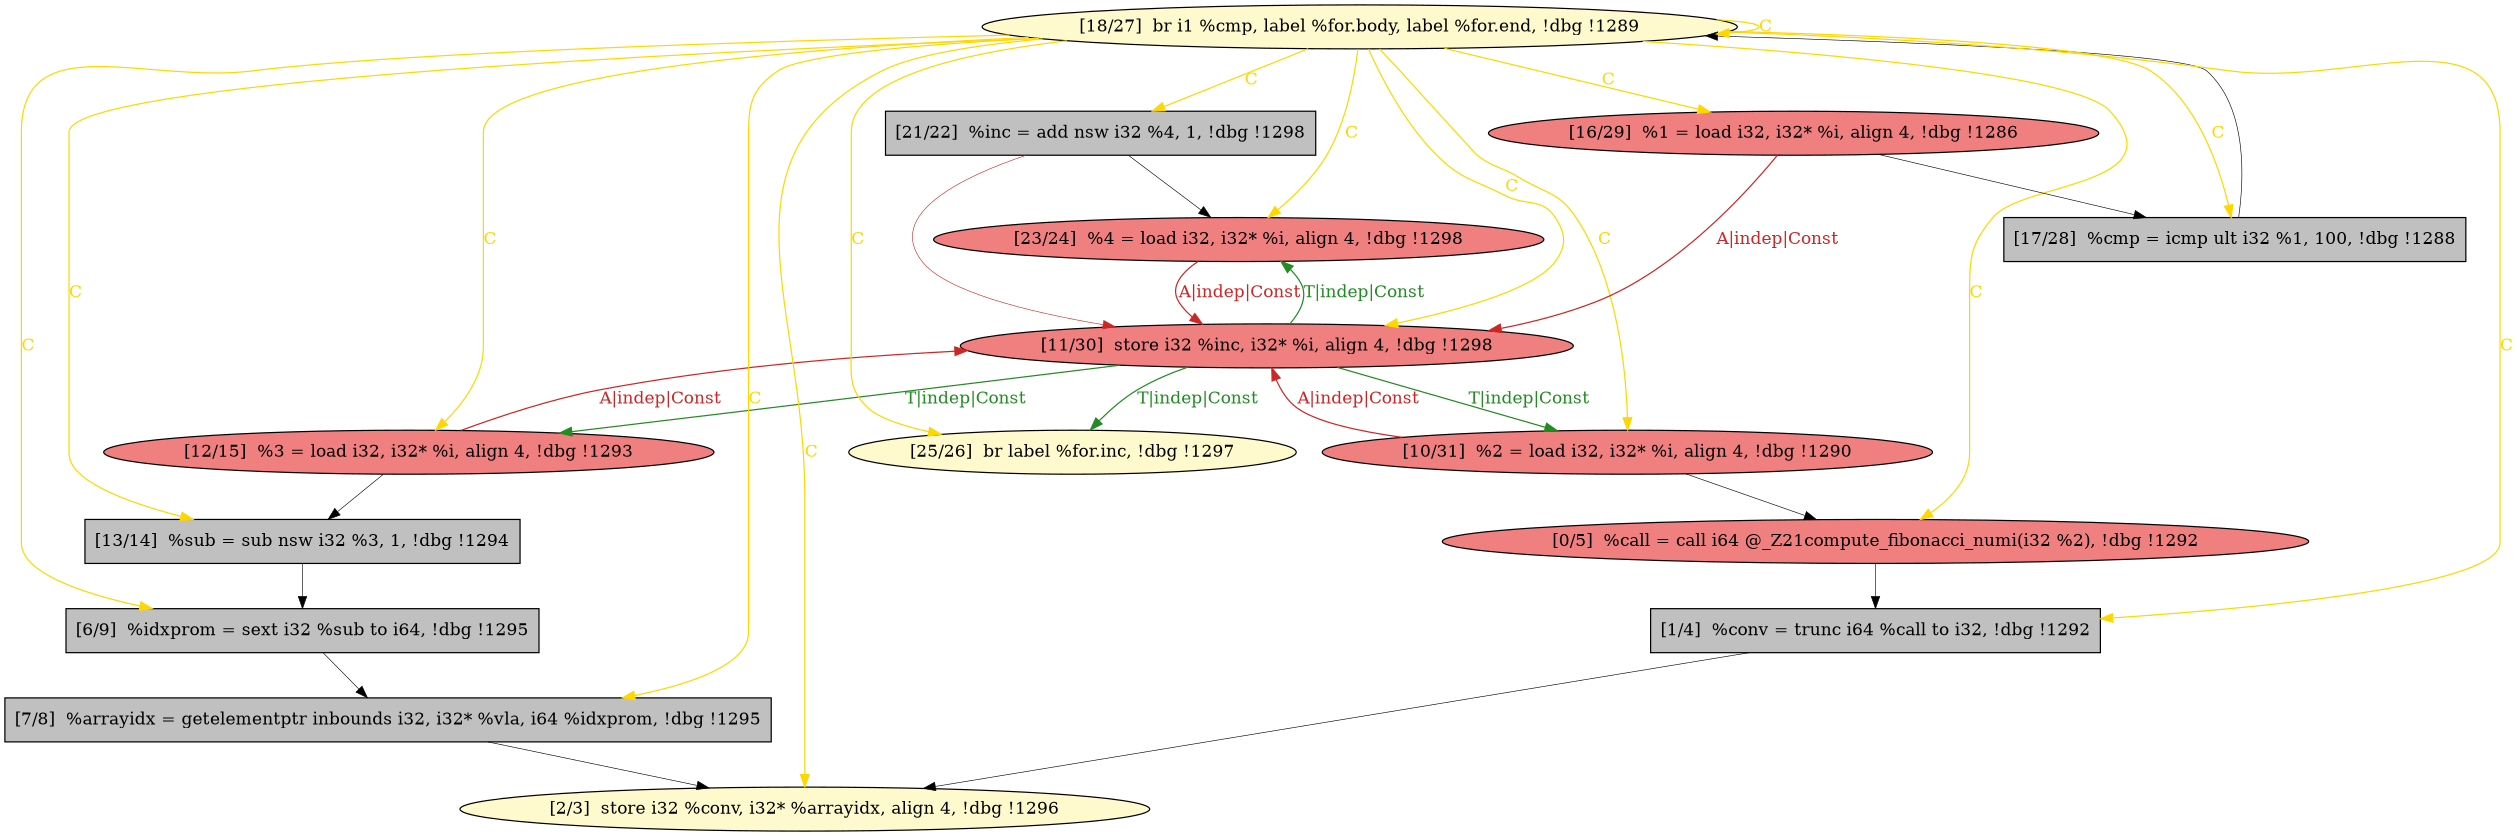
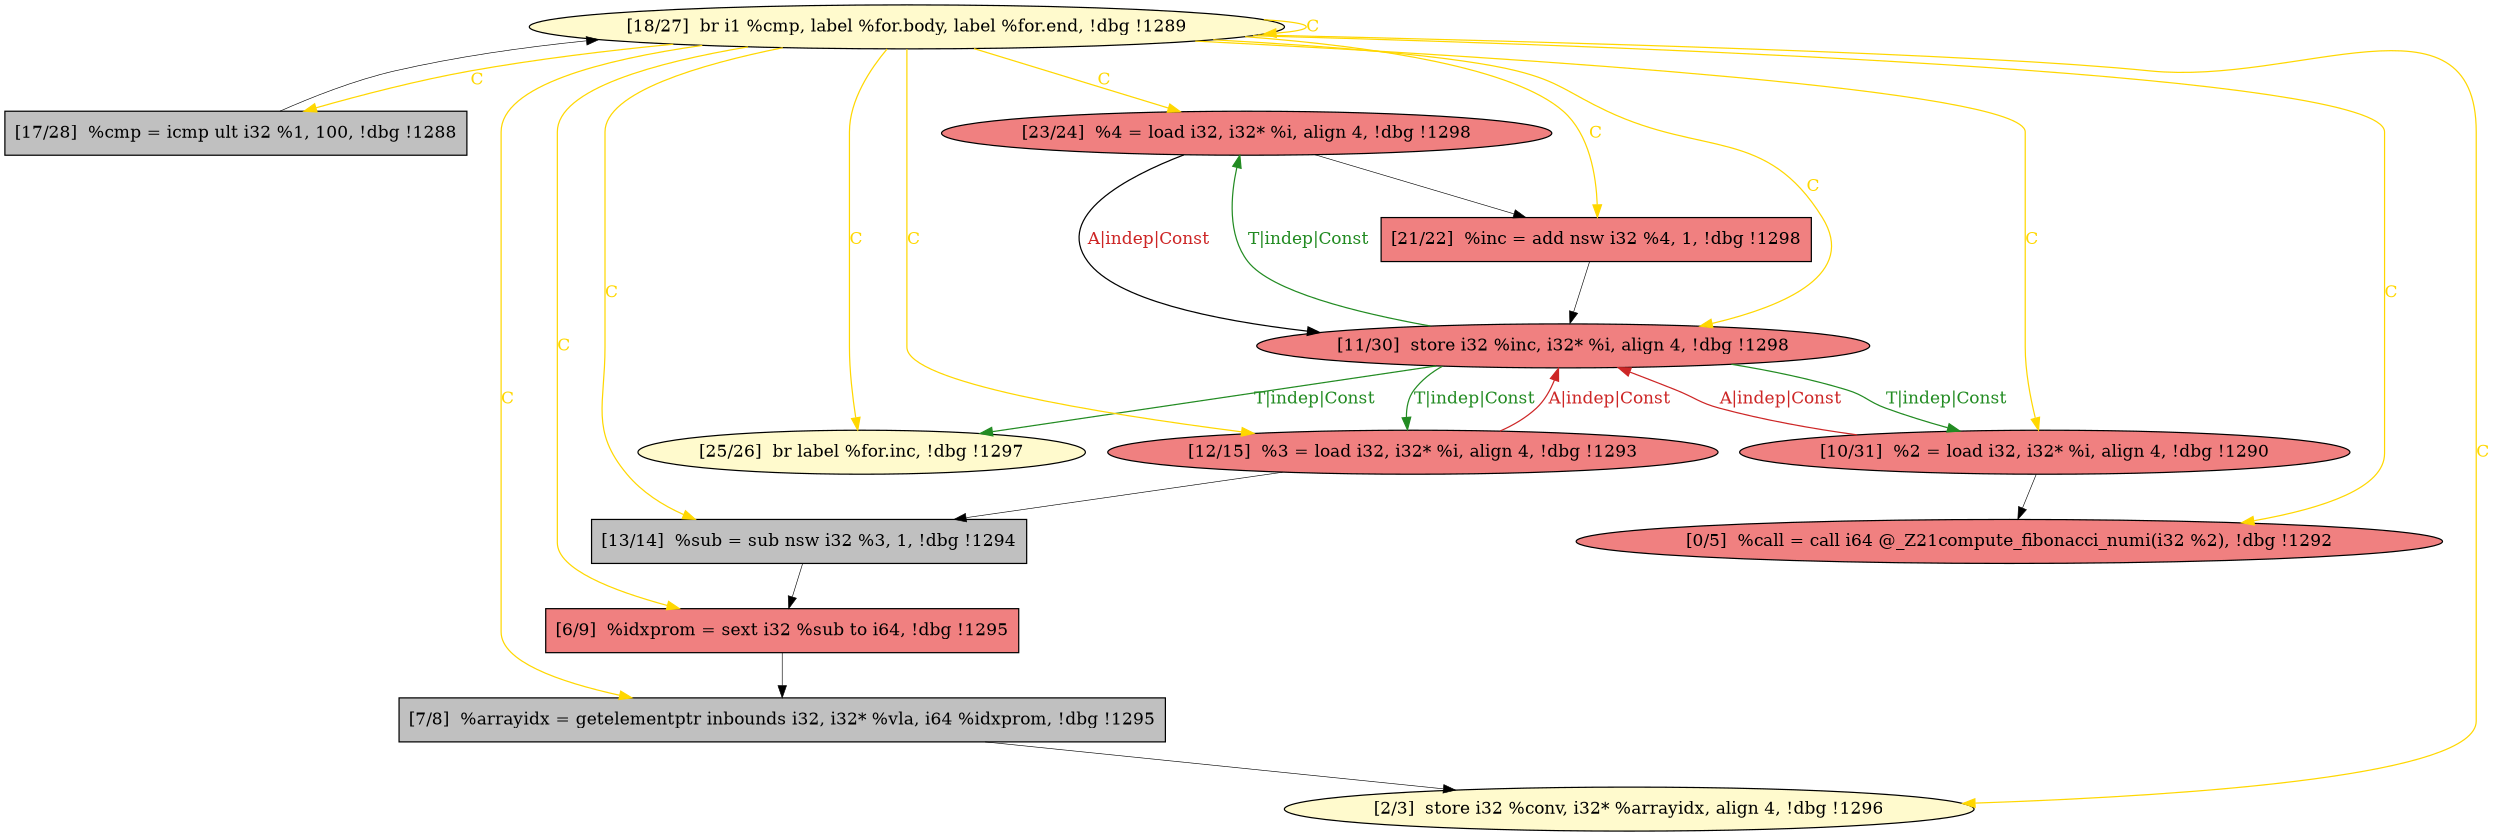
(1101, 133) -> (1596, 240)
(1794, 133) -> none
(1165, 183) -> (1414, 184)
(930, 269) -> (1582, 287)
(1176, 288) -> (1115, 283)
(302, 631) -> (782, 631)
(1876, 631) -> none
